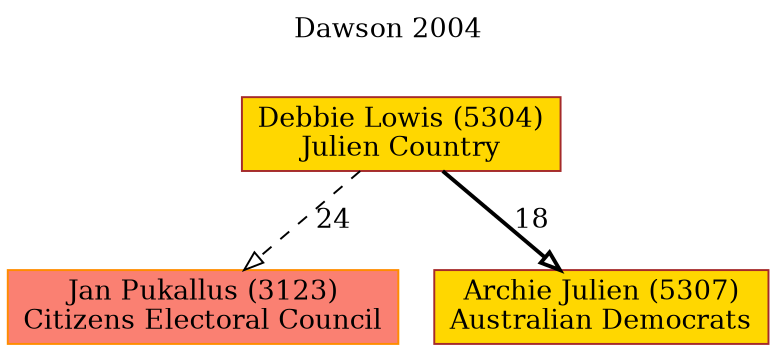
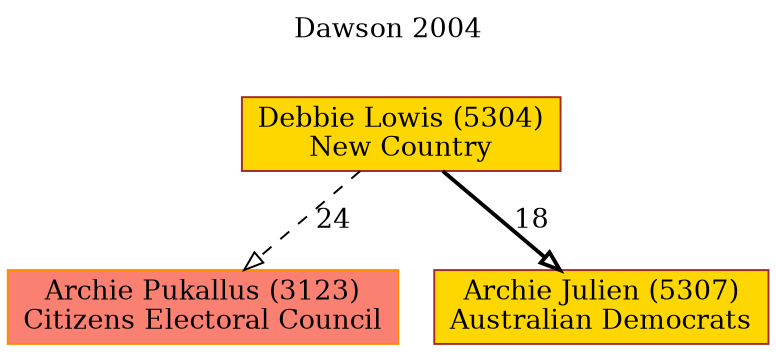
(401, 134) -> (401, 134)
(203, 307) -> (203, 307)
